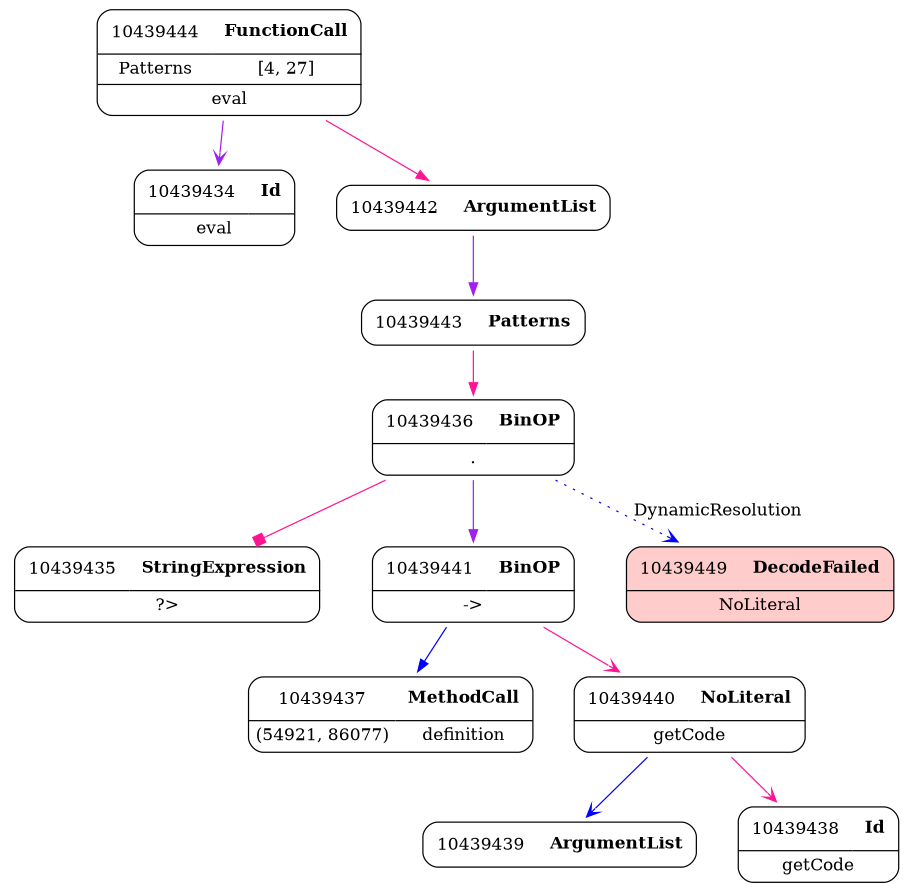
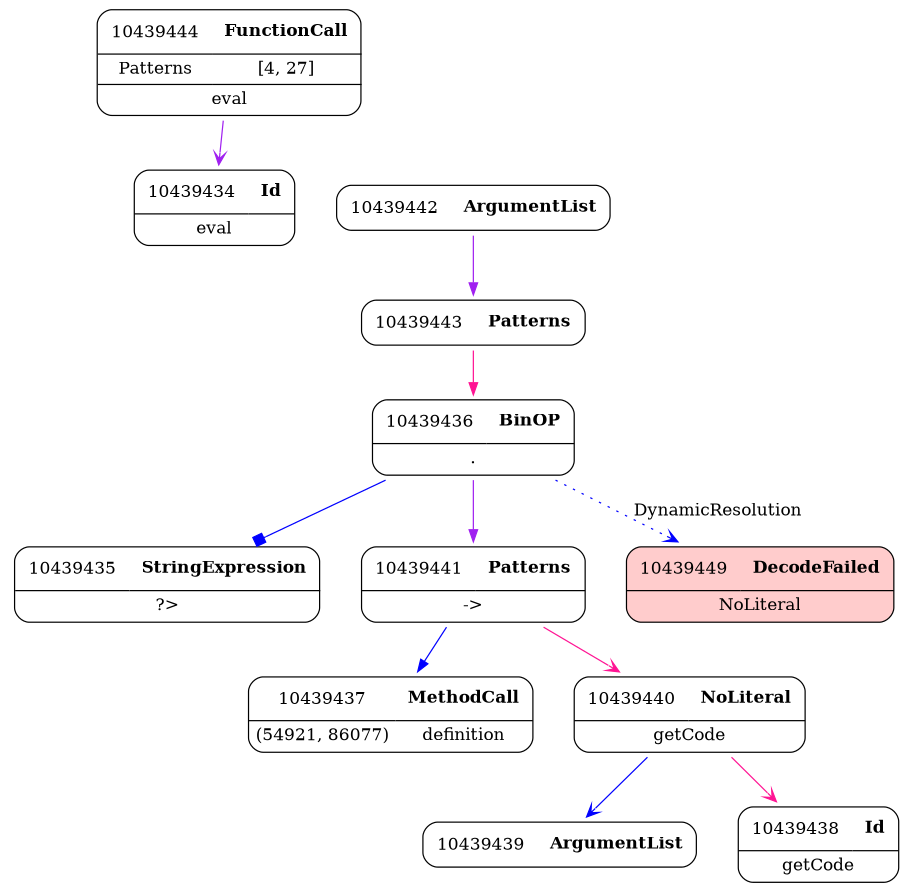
(372, 147) -> none
(326, 508) -> (326, 508)
(530, 568) -> (530, 568)
